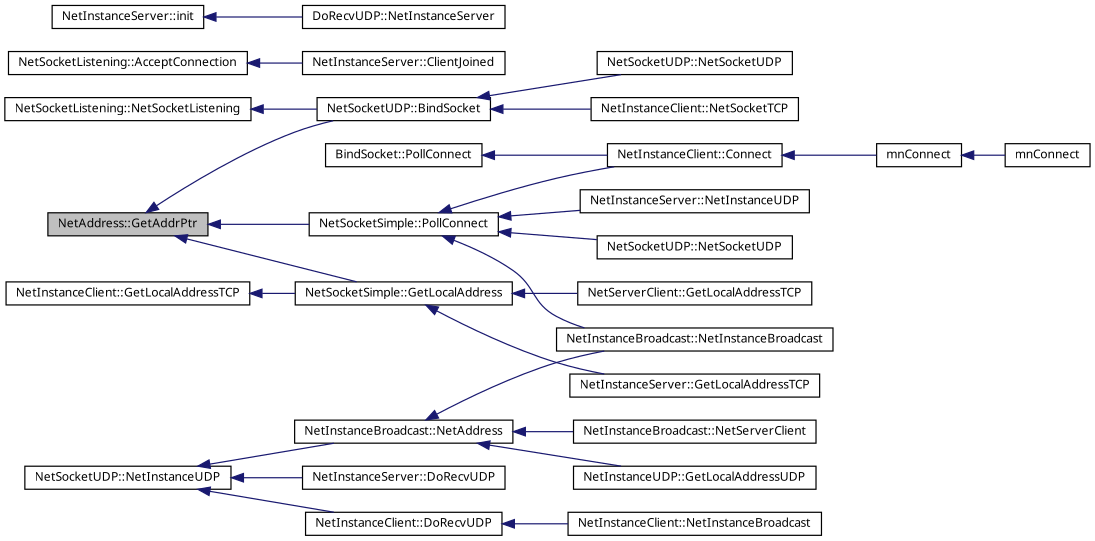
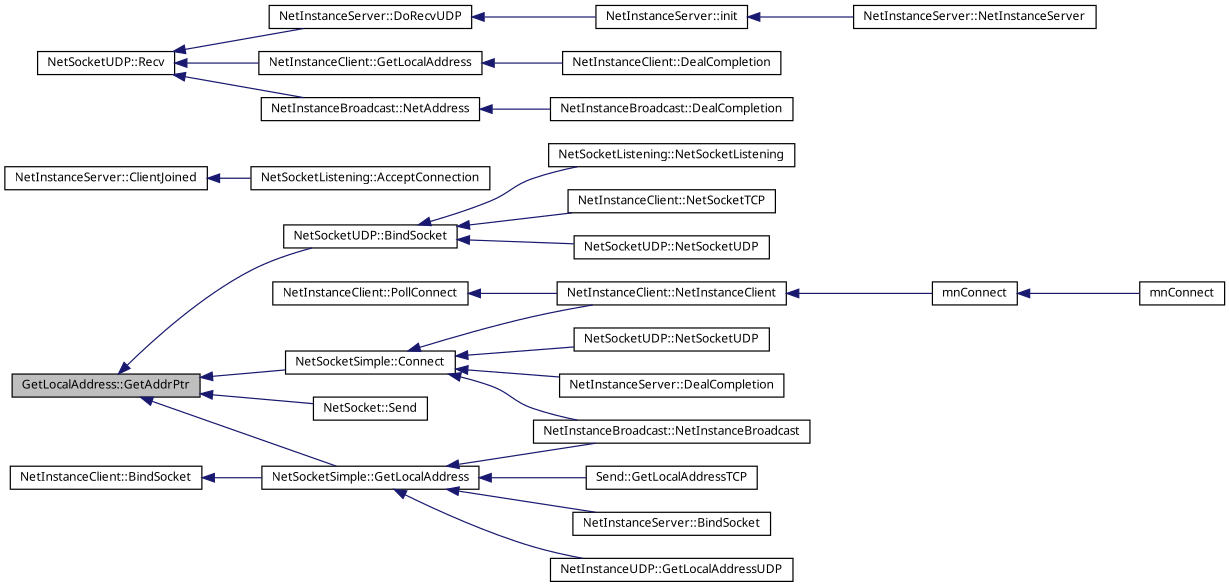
(404, 17) -> (975, 17)
none -> (540, 17)
(281, 63) -> (235, 178)
(290, 109) -> (504, 194)
(404, 155) -> (370, 293)
(695, 155) -> (672, 293)
(695, 201) -> (672, 386)
(128, 224) -> (106, 386)
(404, 224) -> (370, 363)
(128, 293) -> (106, 478)
(695, 293) -> (672, 478)
(518, 376) -> (527, 454)
(695, 386) -> (672, 524)
none -> (370, 409)
(695, 432) -> (672, 109)
(555, 456) -> (492, 533)
(128, 478) -> (106, 63)
(404, 524) -> (370, 63)
(695, 524) -> (672, 63)
